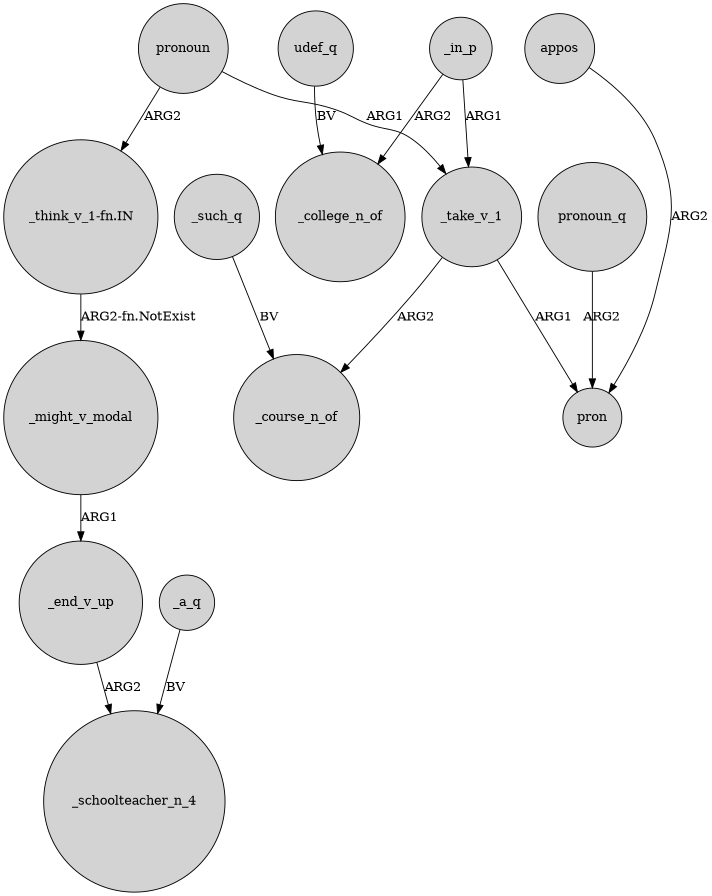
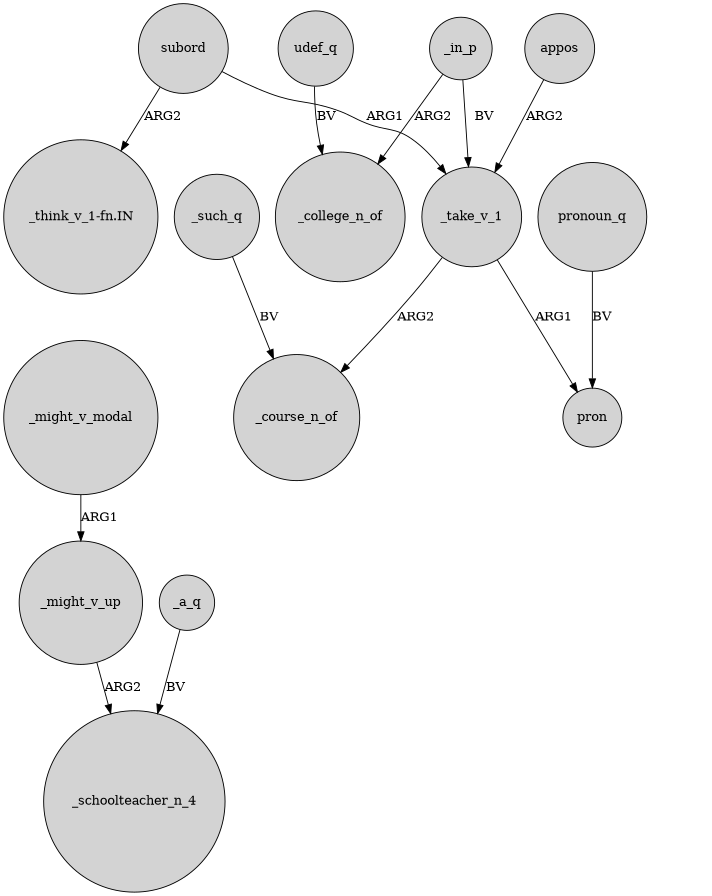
(183, 49) -> (183, 49)
(484, 117) -> (484, 117)
(671, 217) -> (521, 122)
(81, 313) -> none
(602, 317) -> (602, 317)
(81, 603) -> (81, 603)
